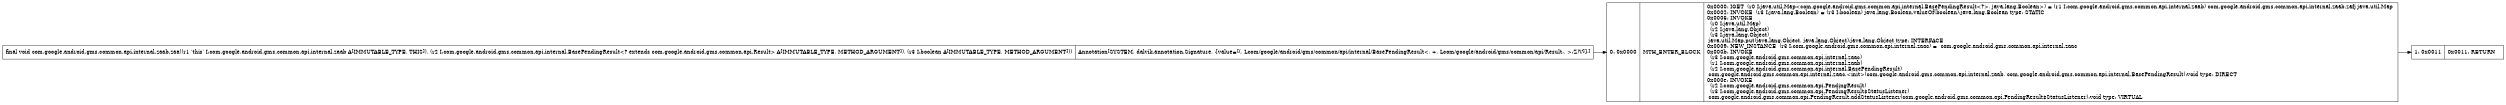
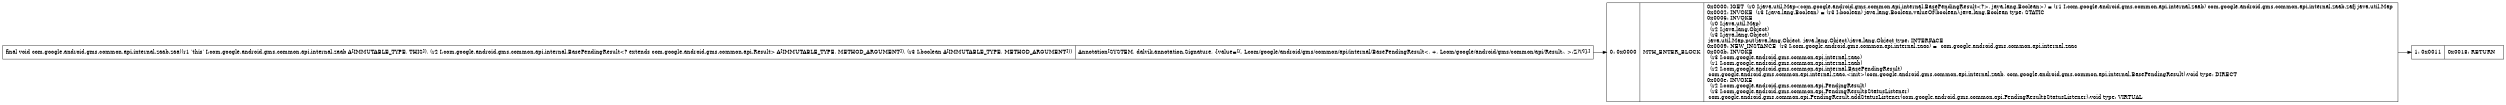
(2474, 52) -> (2474, 52)
